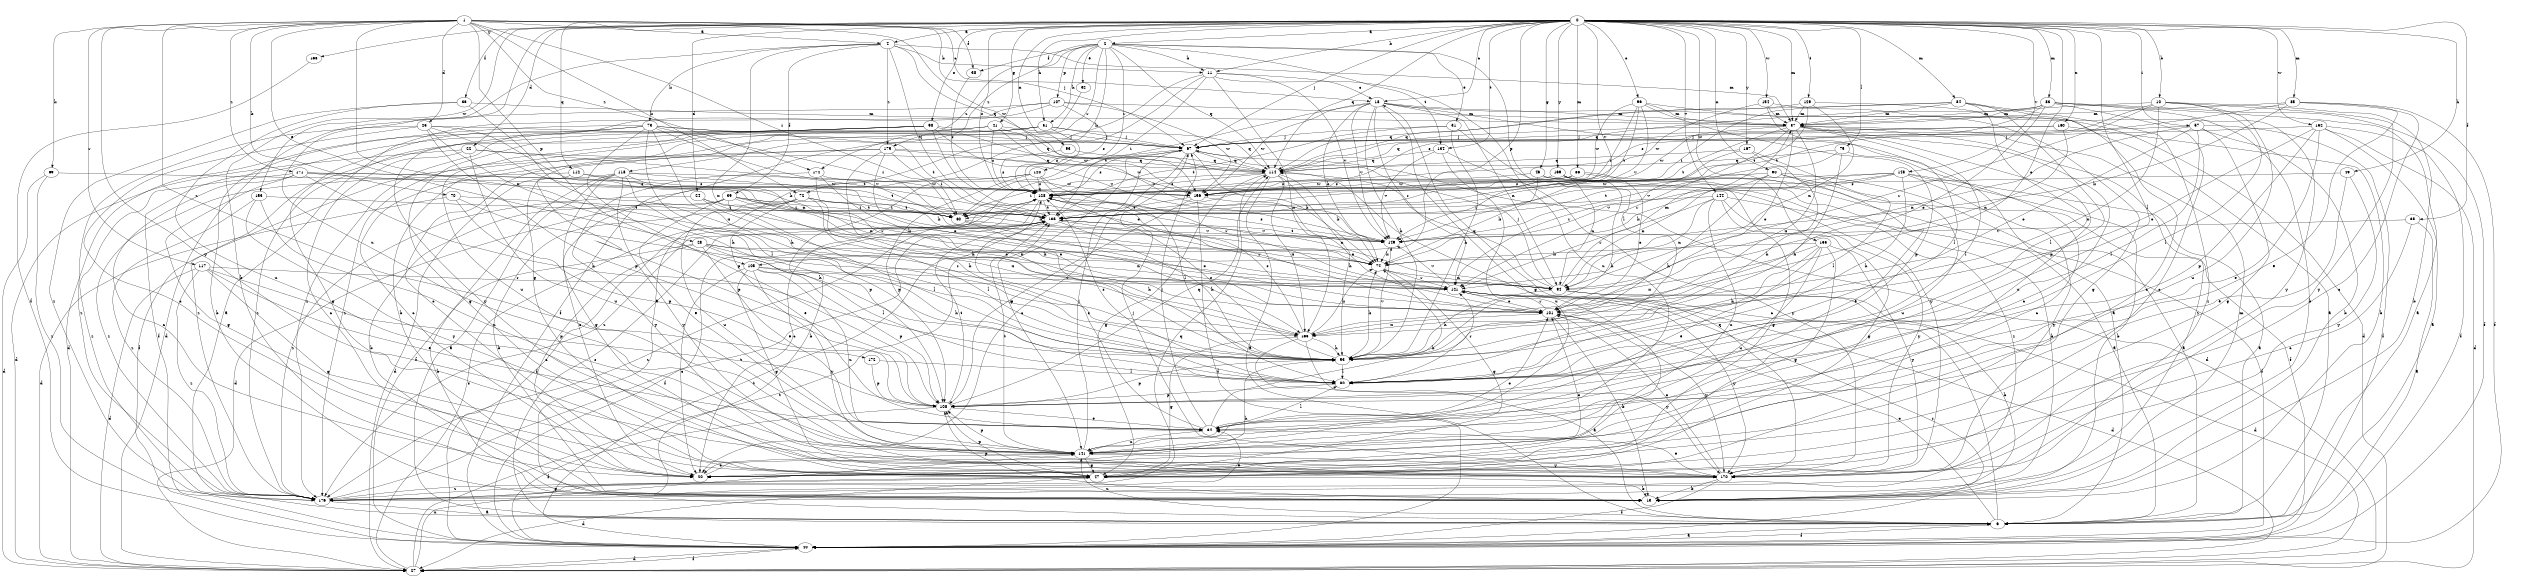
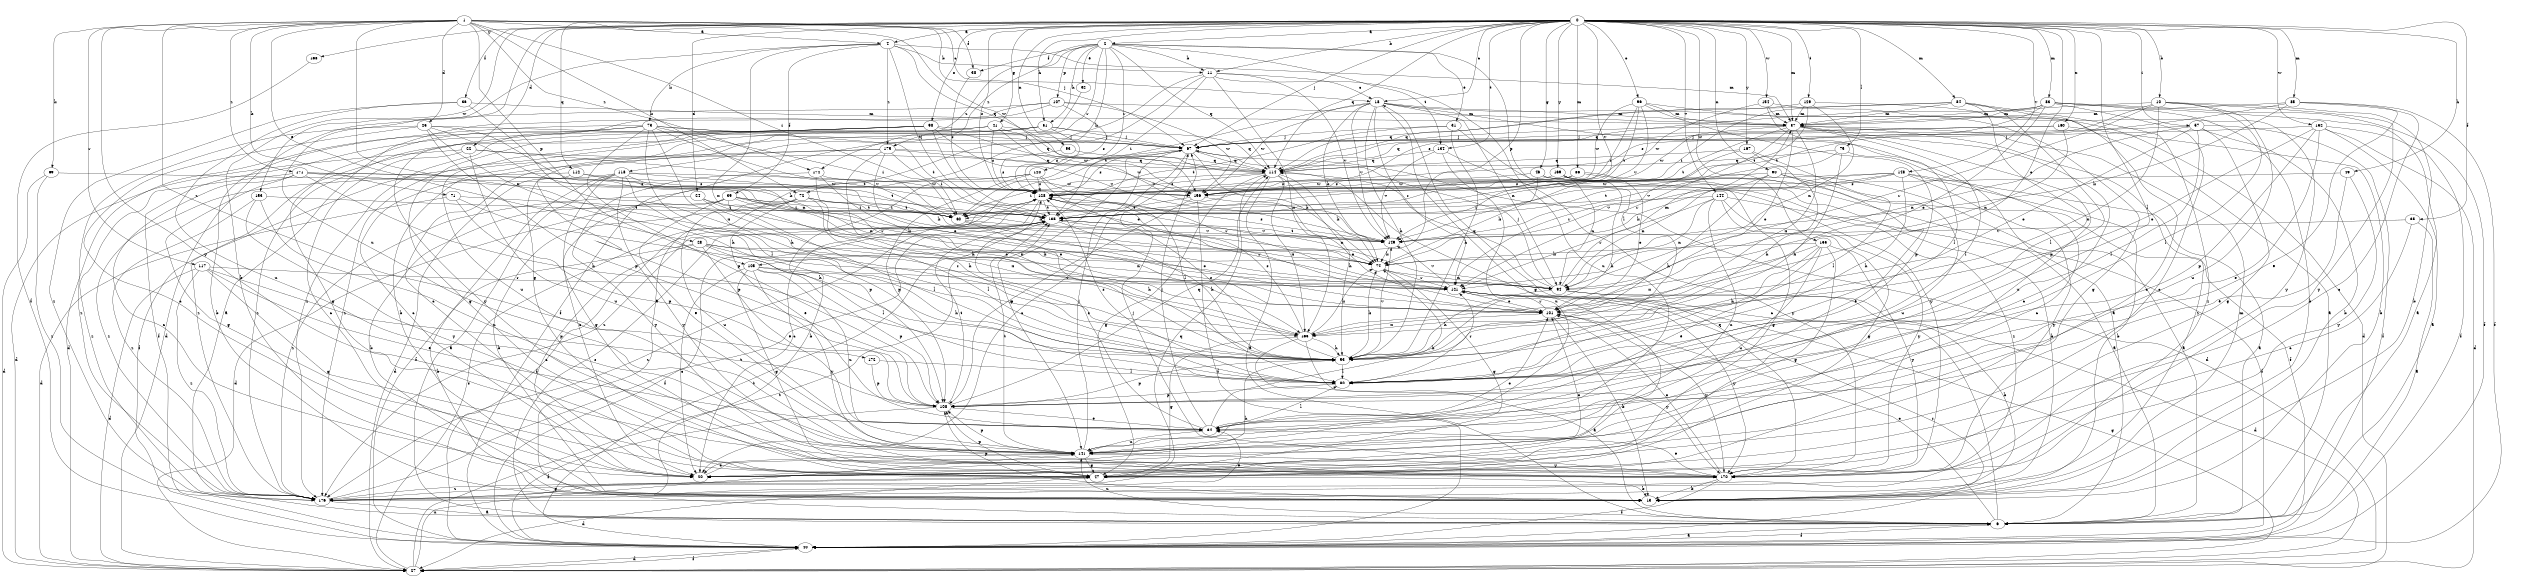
(453, 196) -> (453, 196)
(2113, 430) -> (2113, 430)
